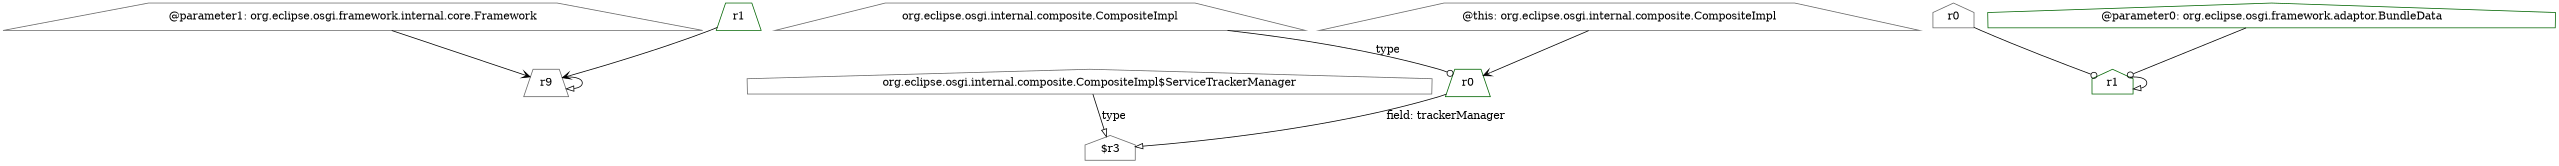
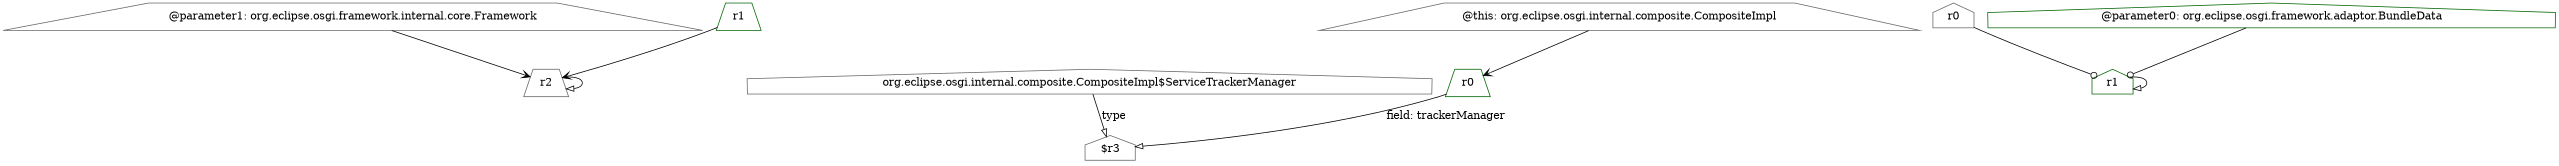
(1040, 17) -> none
(546, 83) -> (546, 83)
